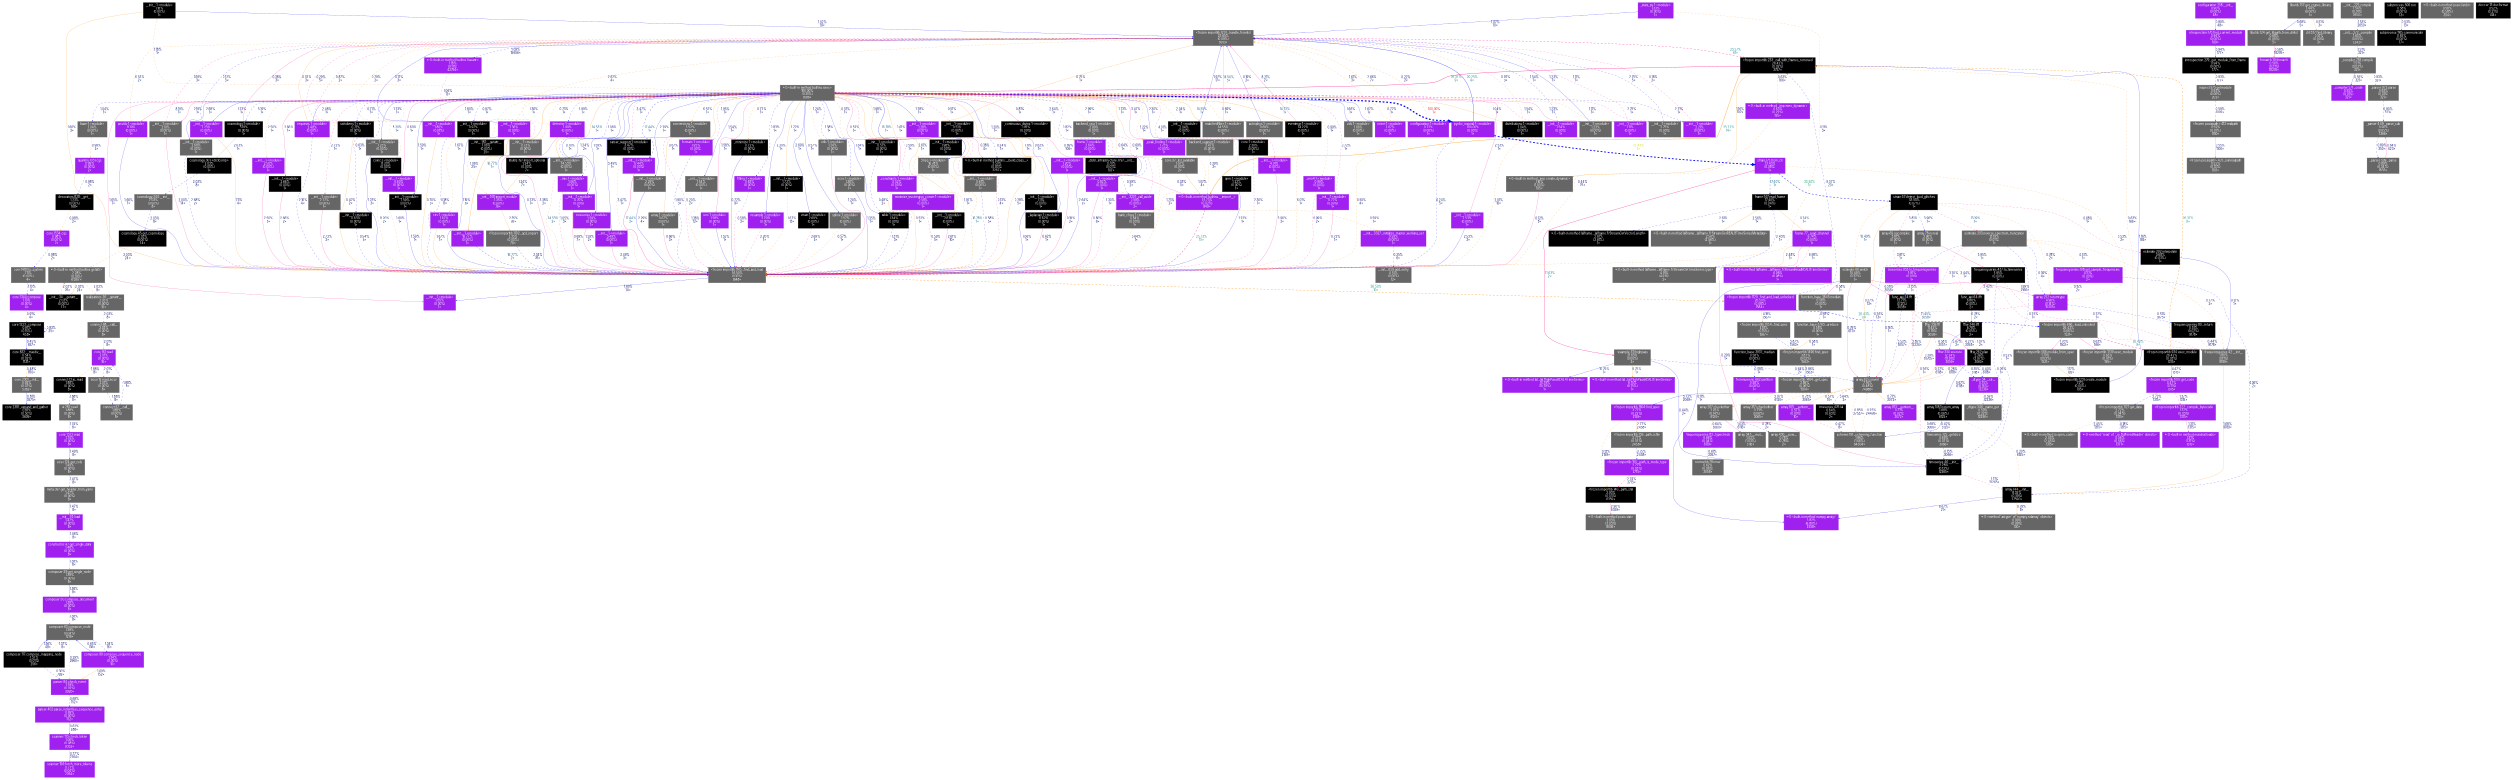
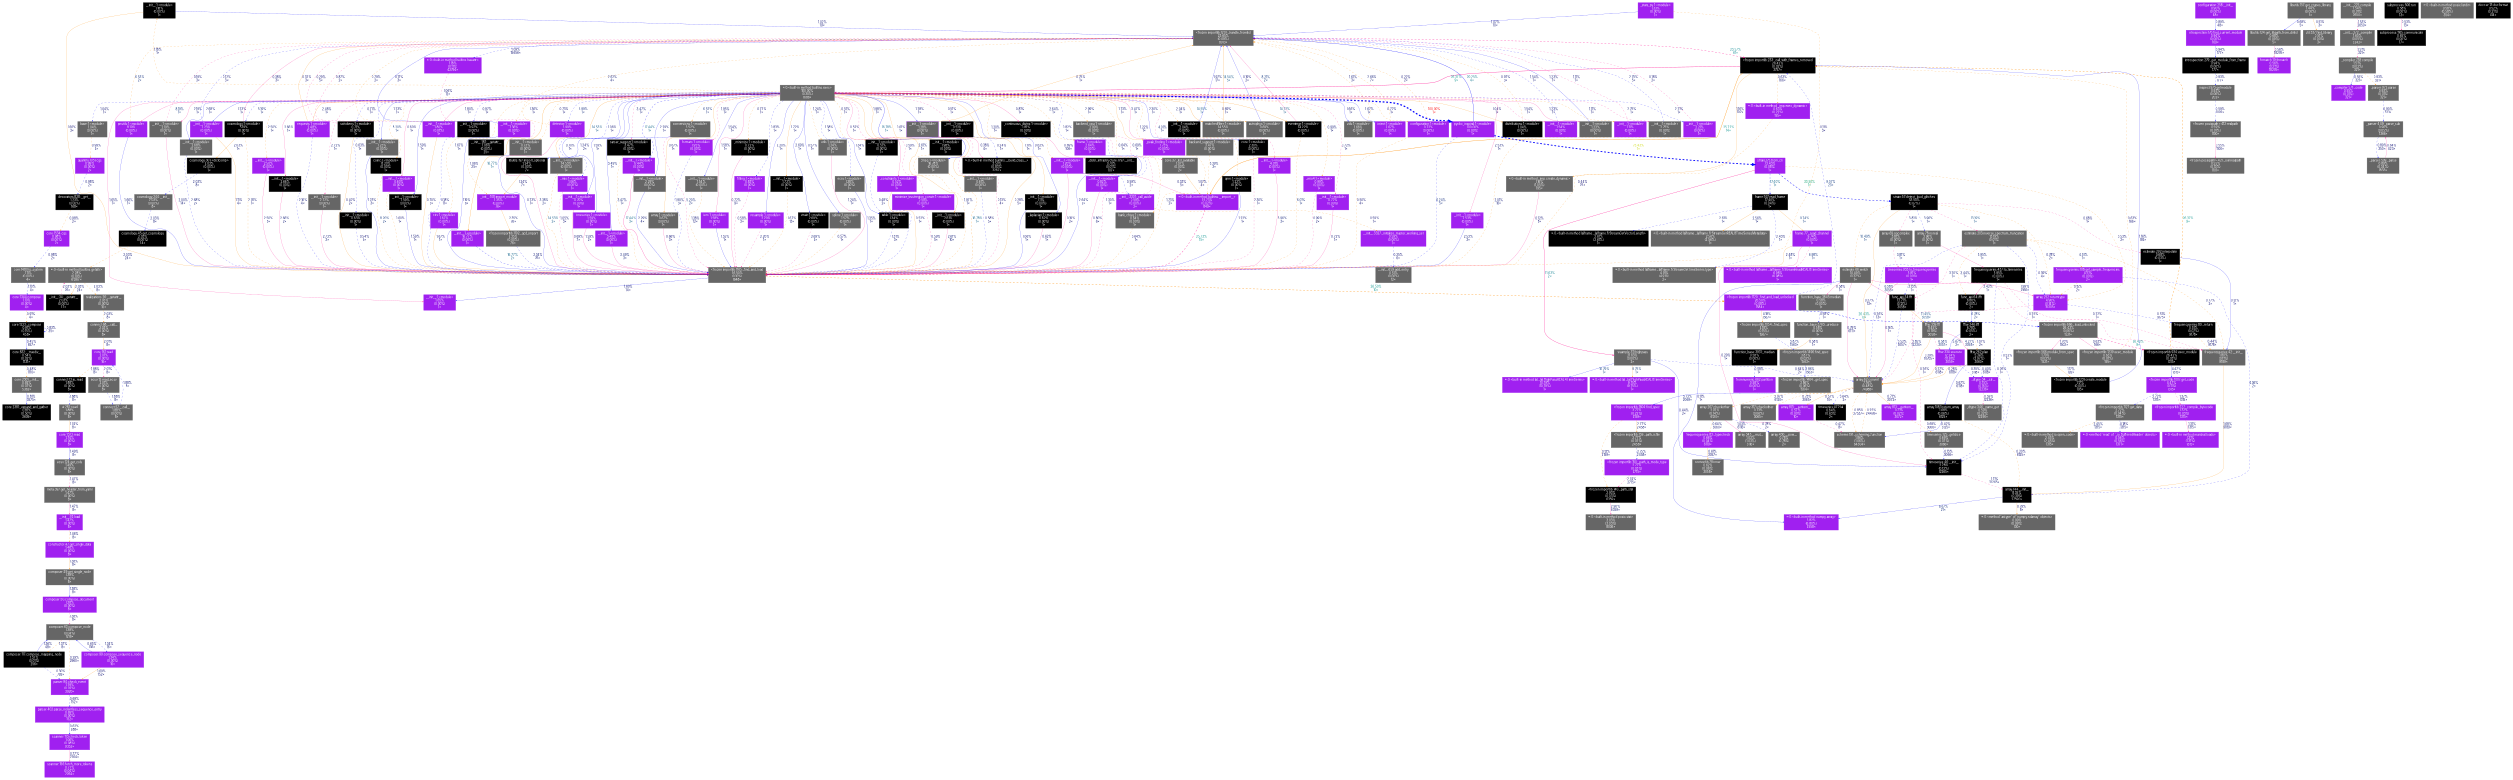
(541, 98) -> (541, 98)
(923, 129) -> (923, 129)
(731, 209) -> (731, 209)
none -> (419, 272)
(1831, 412) -> (1831, 412)
